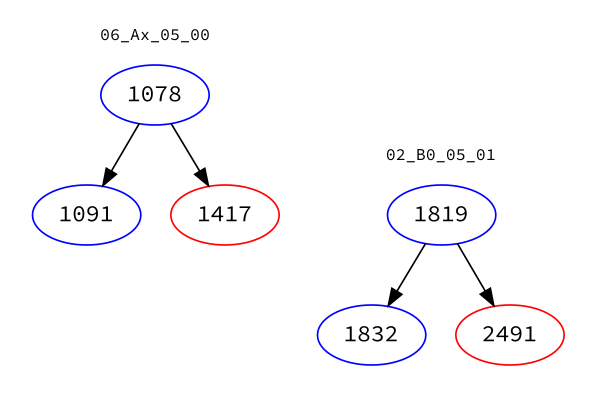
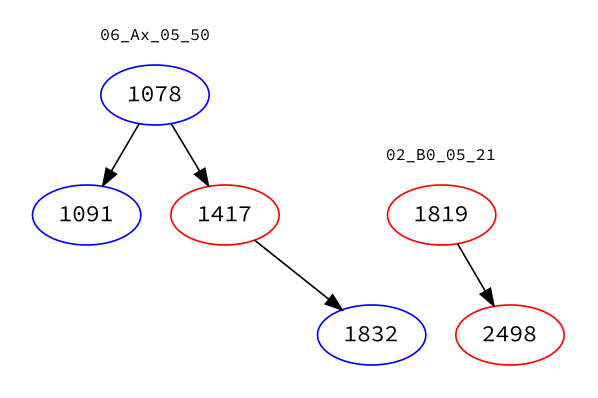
(156, 36) -> (156, 36)
(442, 156) -> (442, 156)
(442, 215) -> (442, 215)
(411, 267) -> (292, 270)
(510, 335) -> (510, 335)
